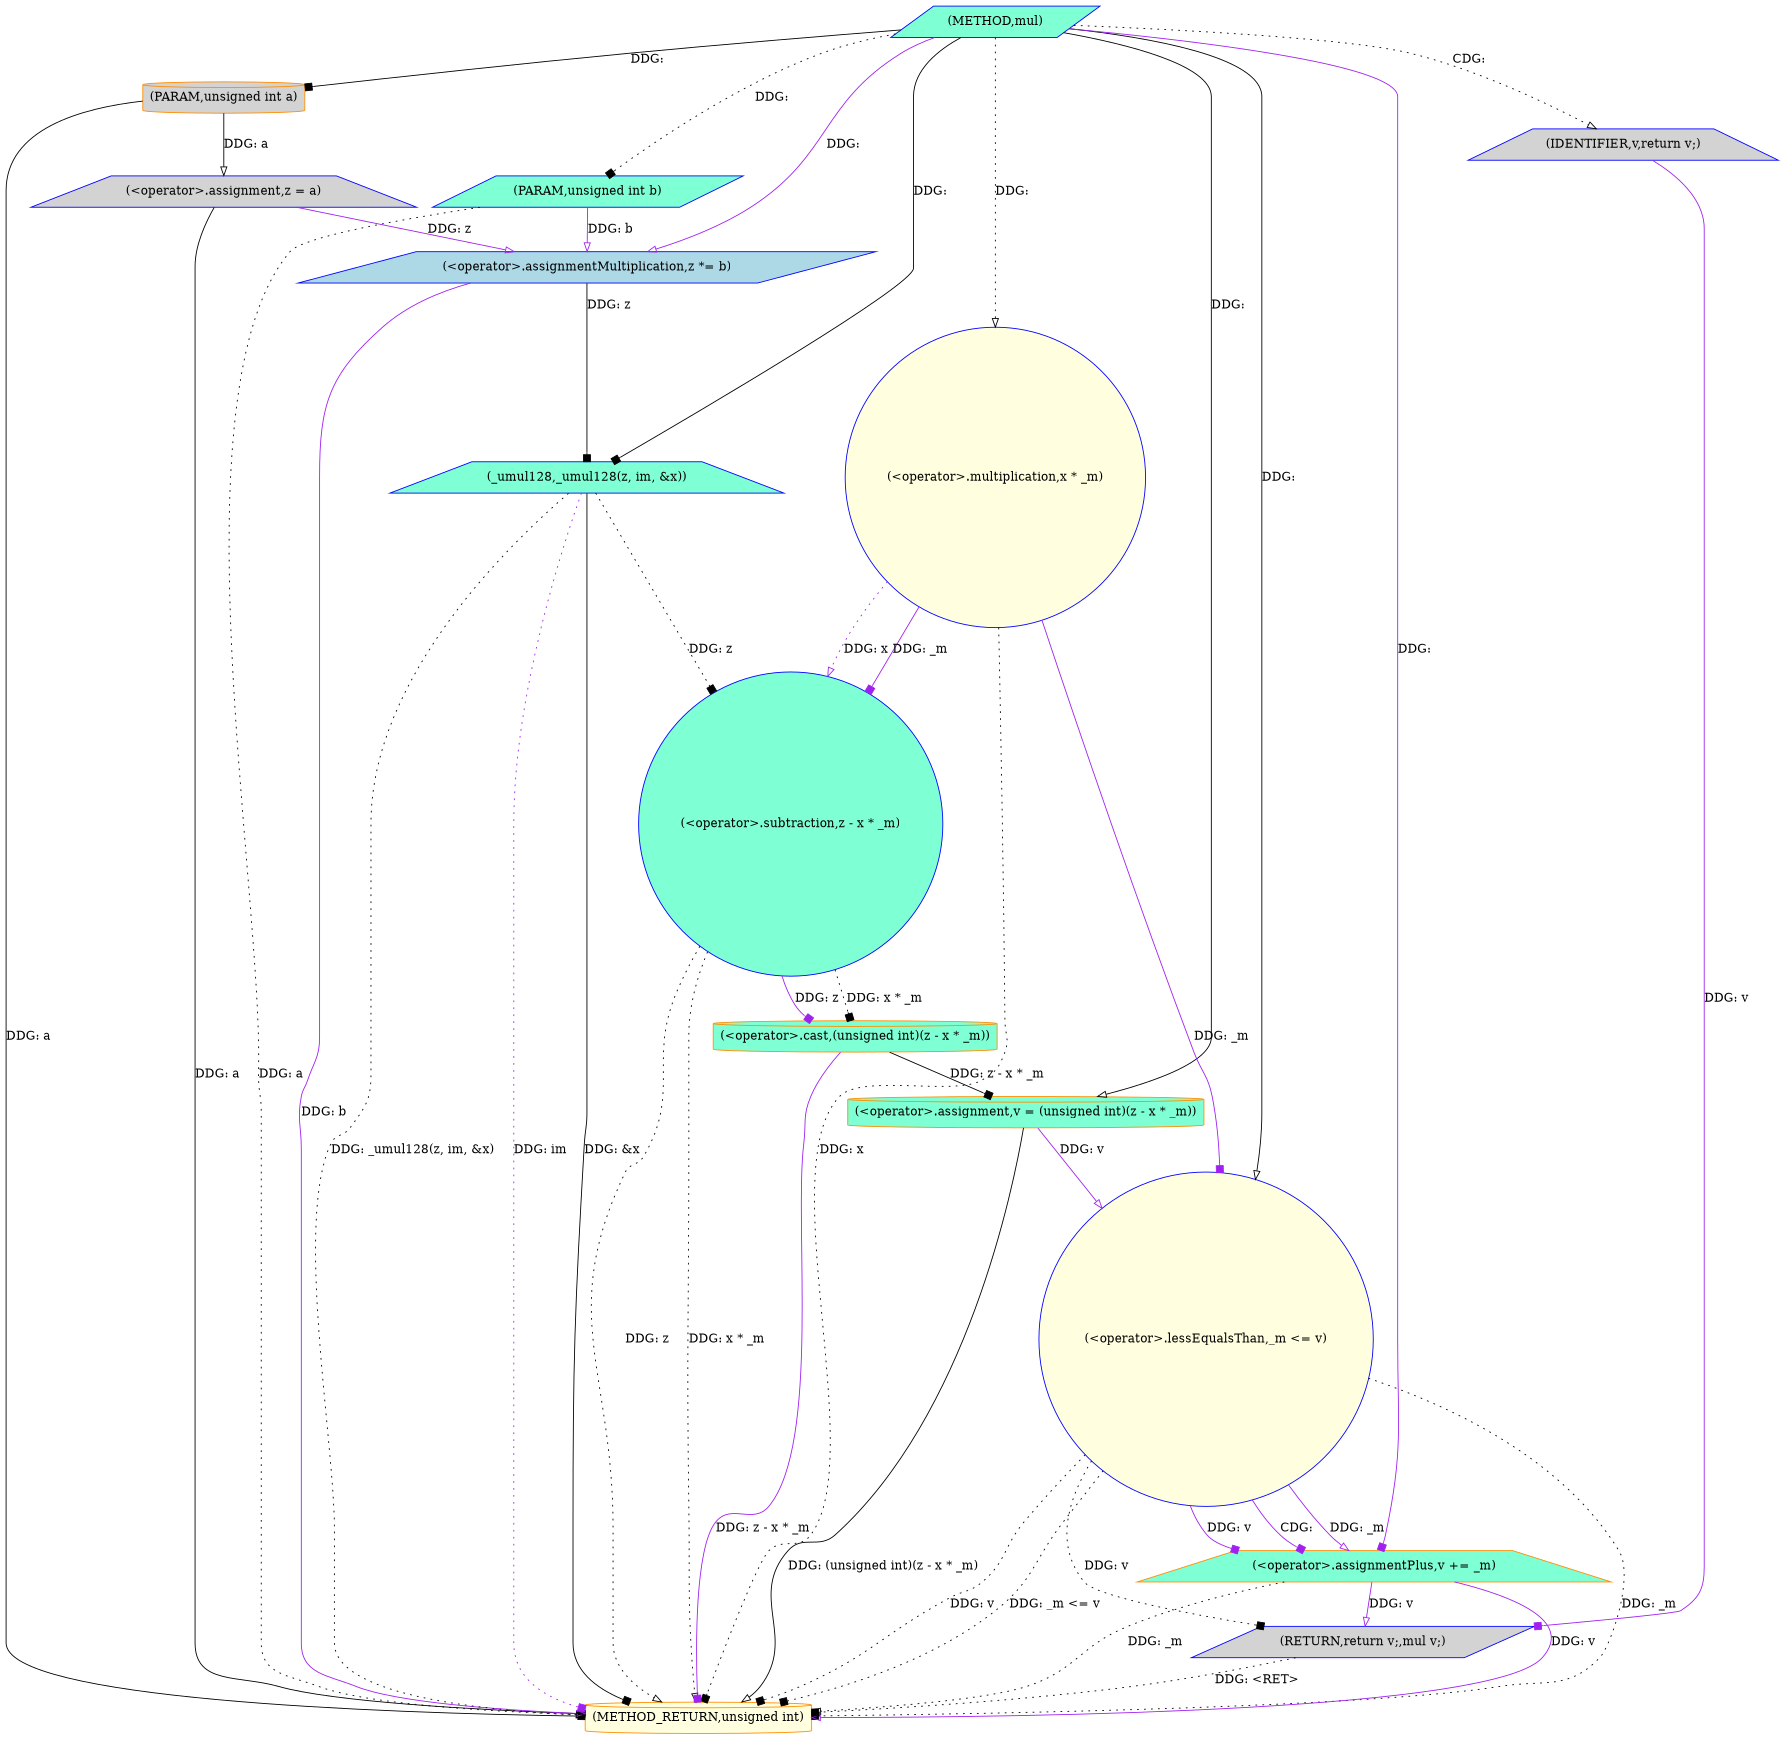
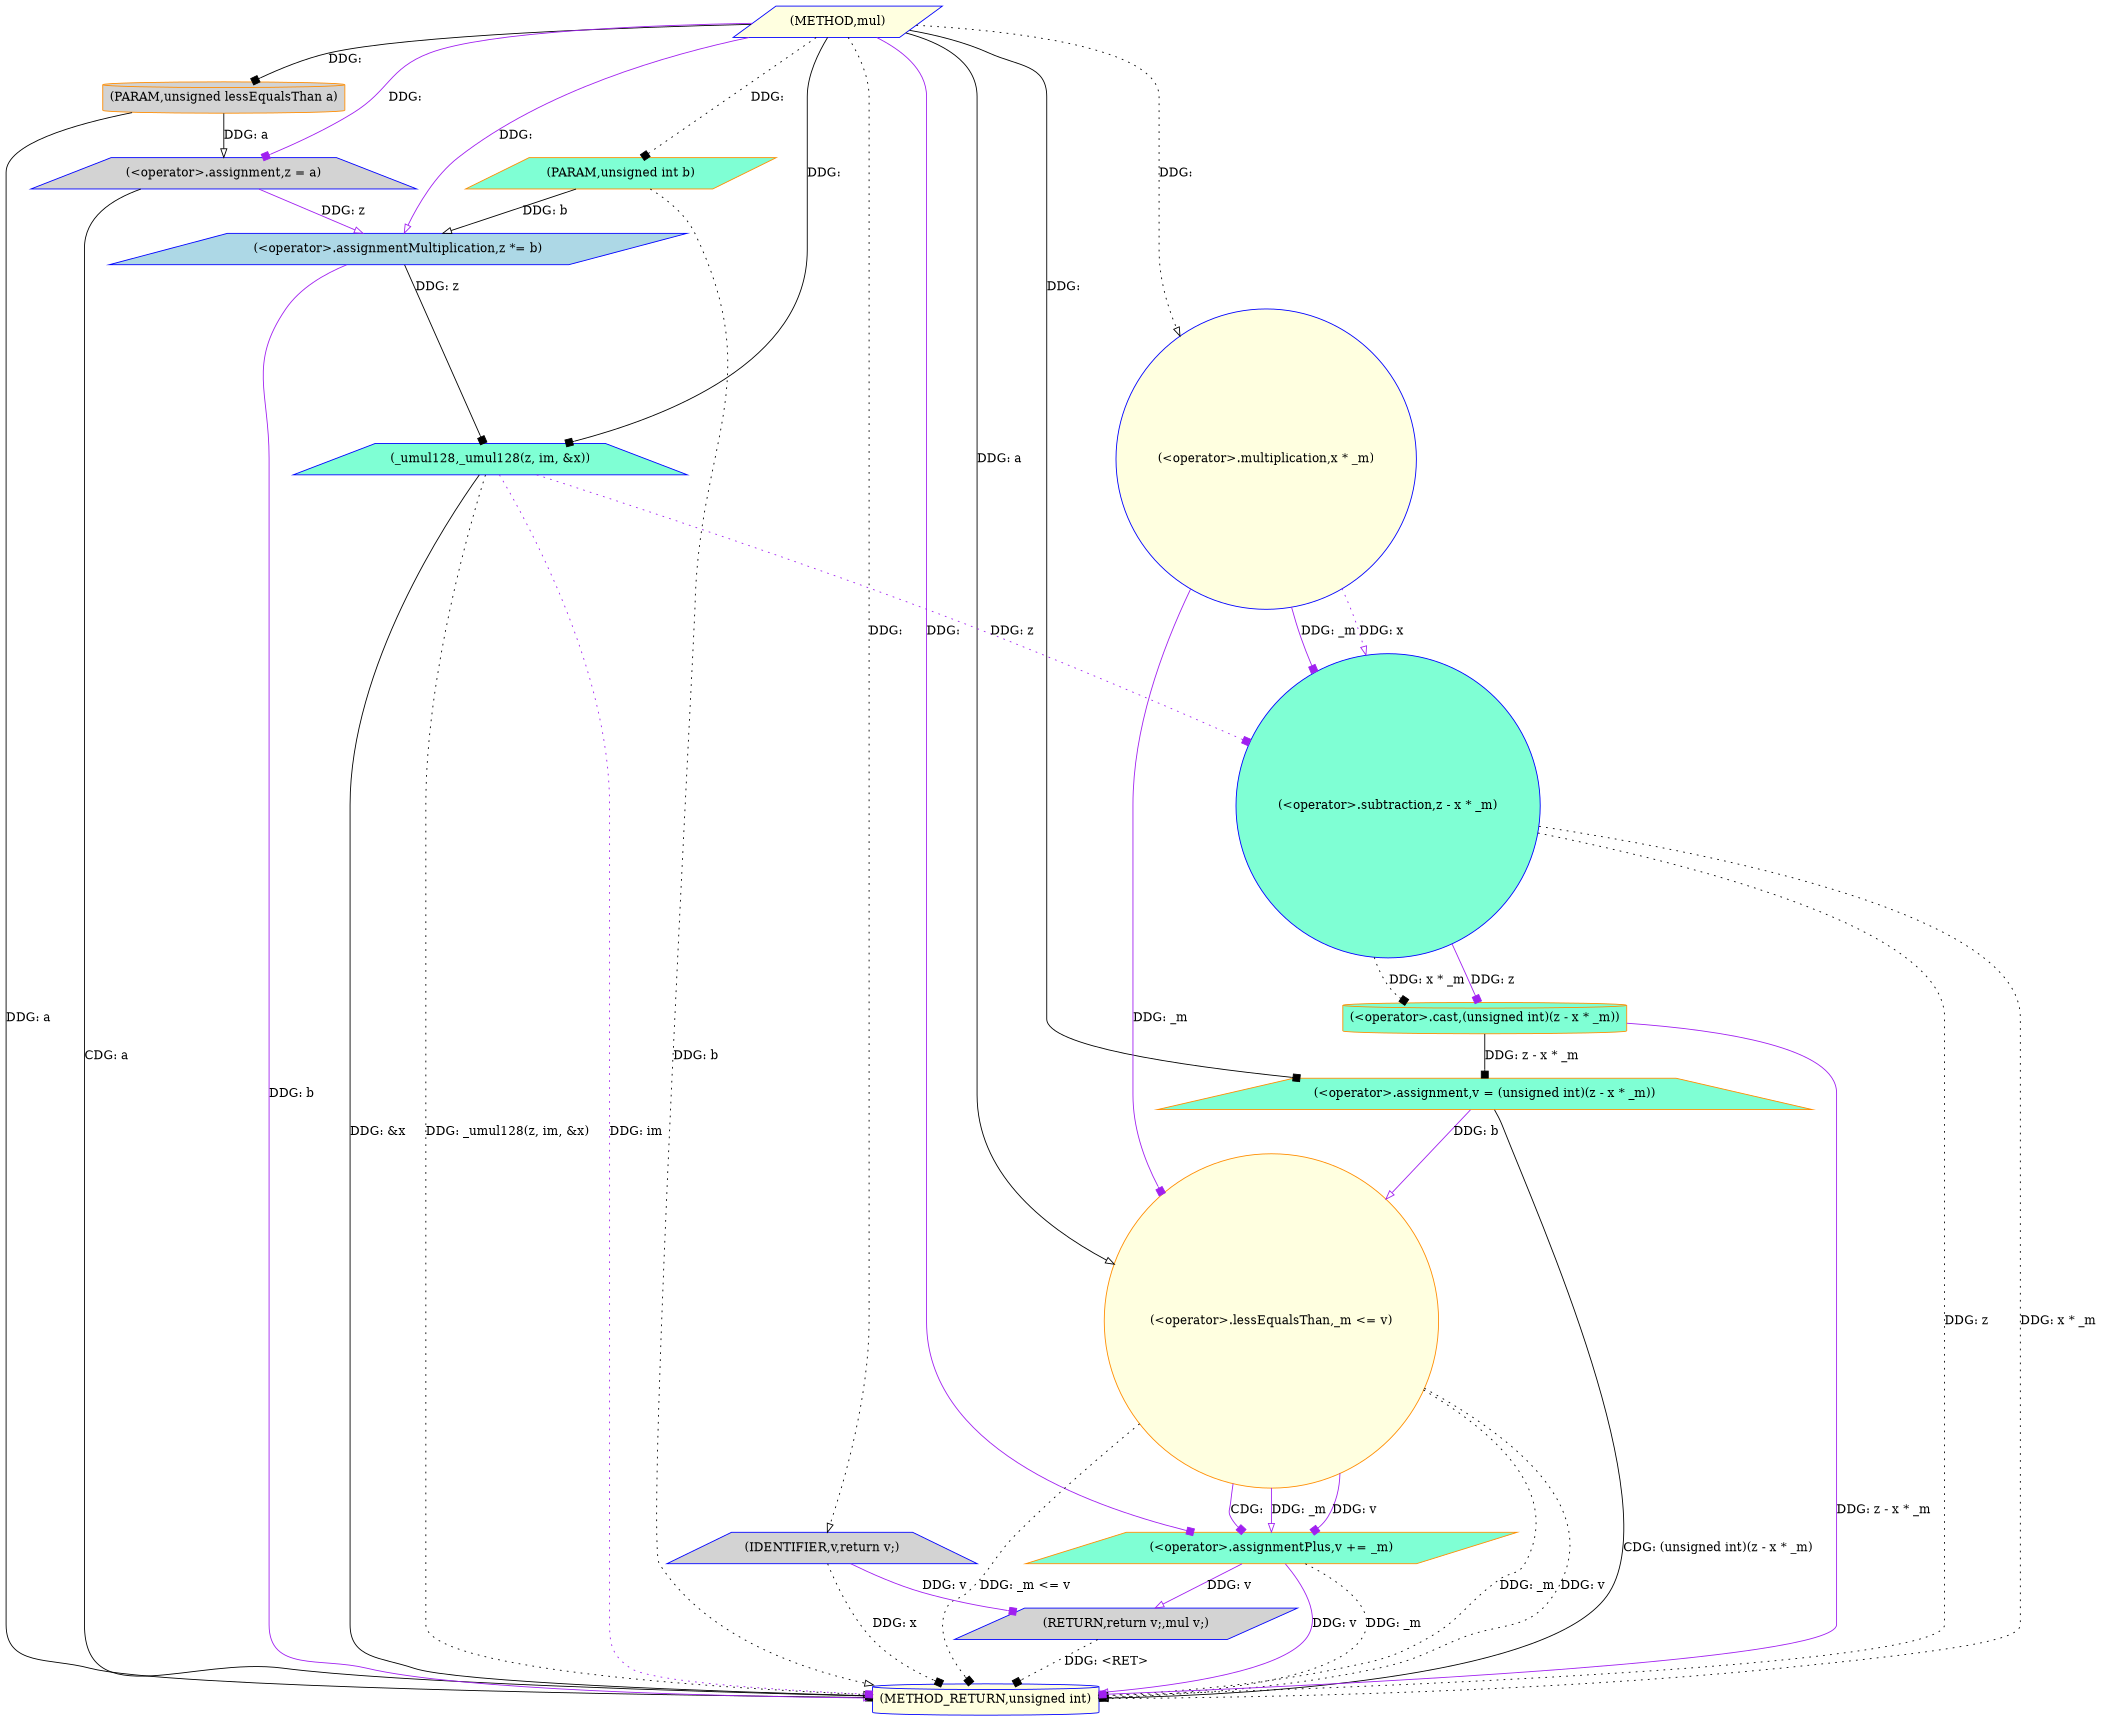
(995, 22) -> (838, 22)
none -> (470, 43)
(1471, 60) -> (888, 631)
(224, 98) -> (224, 98)
(588, 192) -> (621, 173)
(587, 225) -> (514, 210)
(1281, 477) -> (1000, 459)
(1211, 545) -> (1047, 605)
(652, 589) -> (893, 597)
(218, 1074) -> (107, 1056)
(281, 1074) -> (696, 1056)
(1026, 1112) -> (1485, 1094)
(830, 1115) -> (868, 1634)
(1082, 1150) -> (1476, 1132)
(1206, 1339) -> (1271, 1321)
(883, 1566) -> (1718, 1548)
(1374, 1566) -> (1271, 1548)
(1105, 1593) -> none
(698, 1718) -> (986, 1700)
